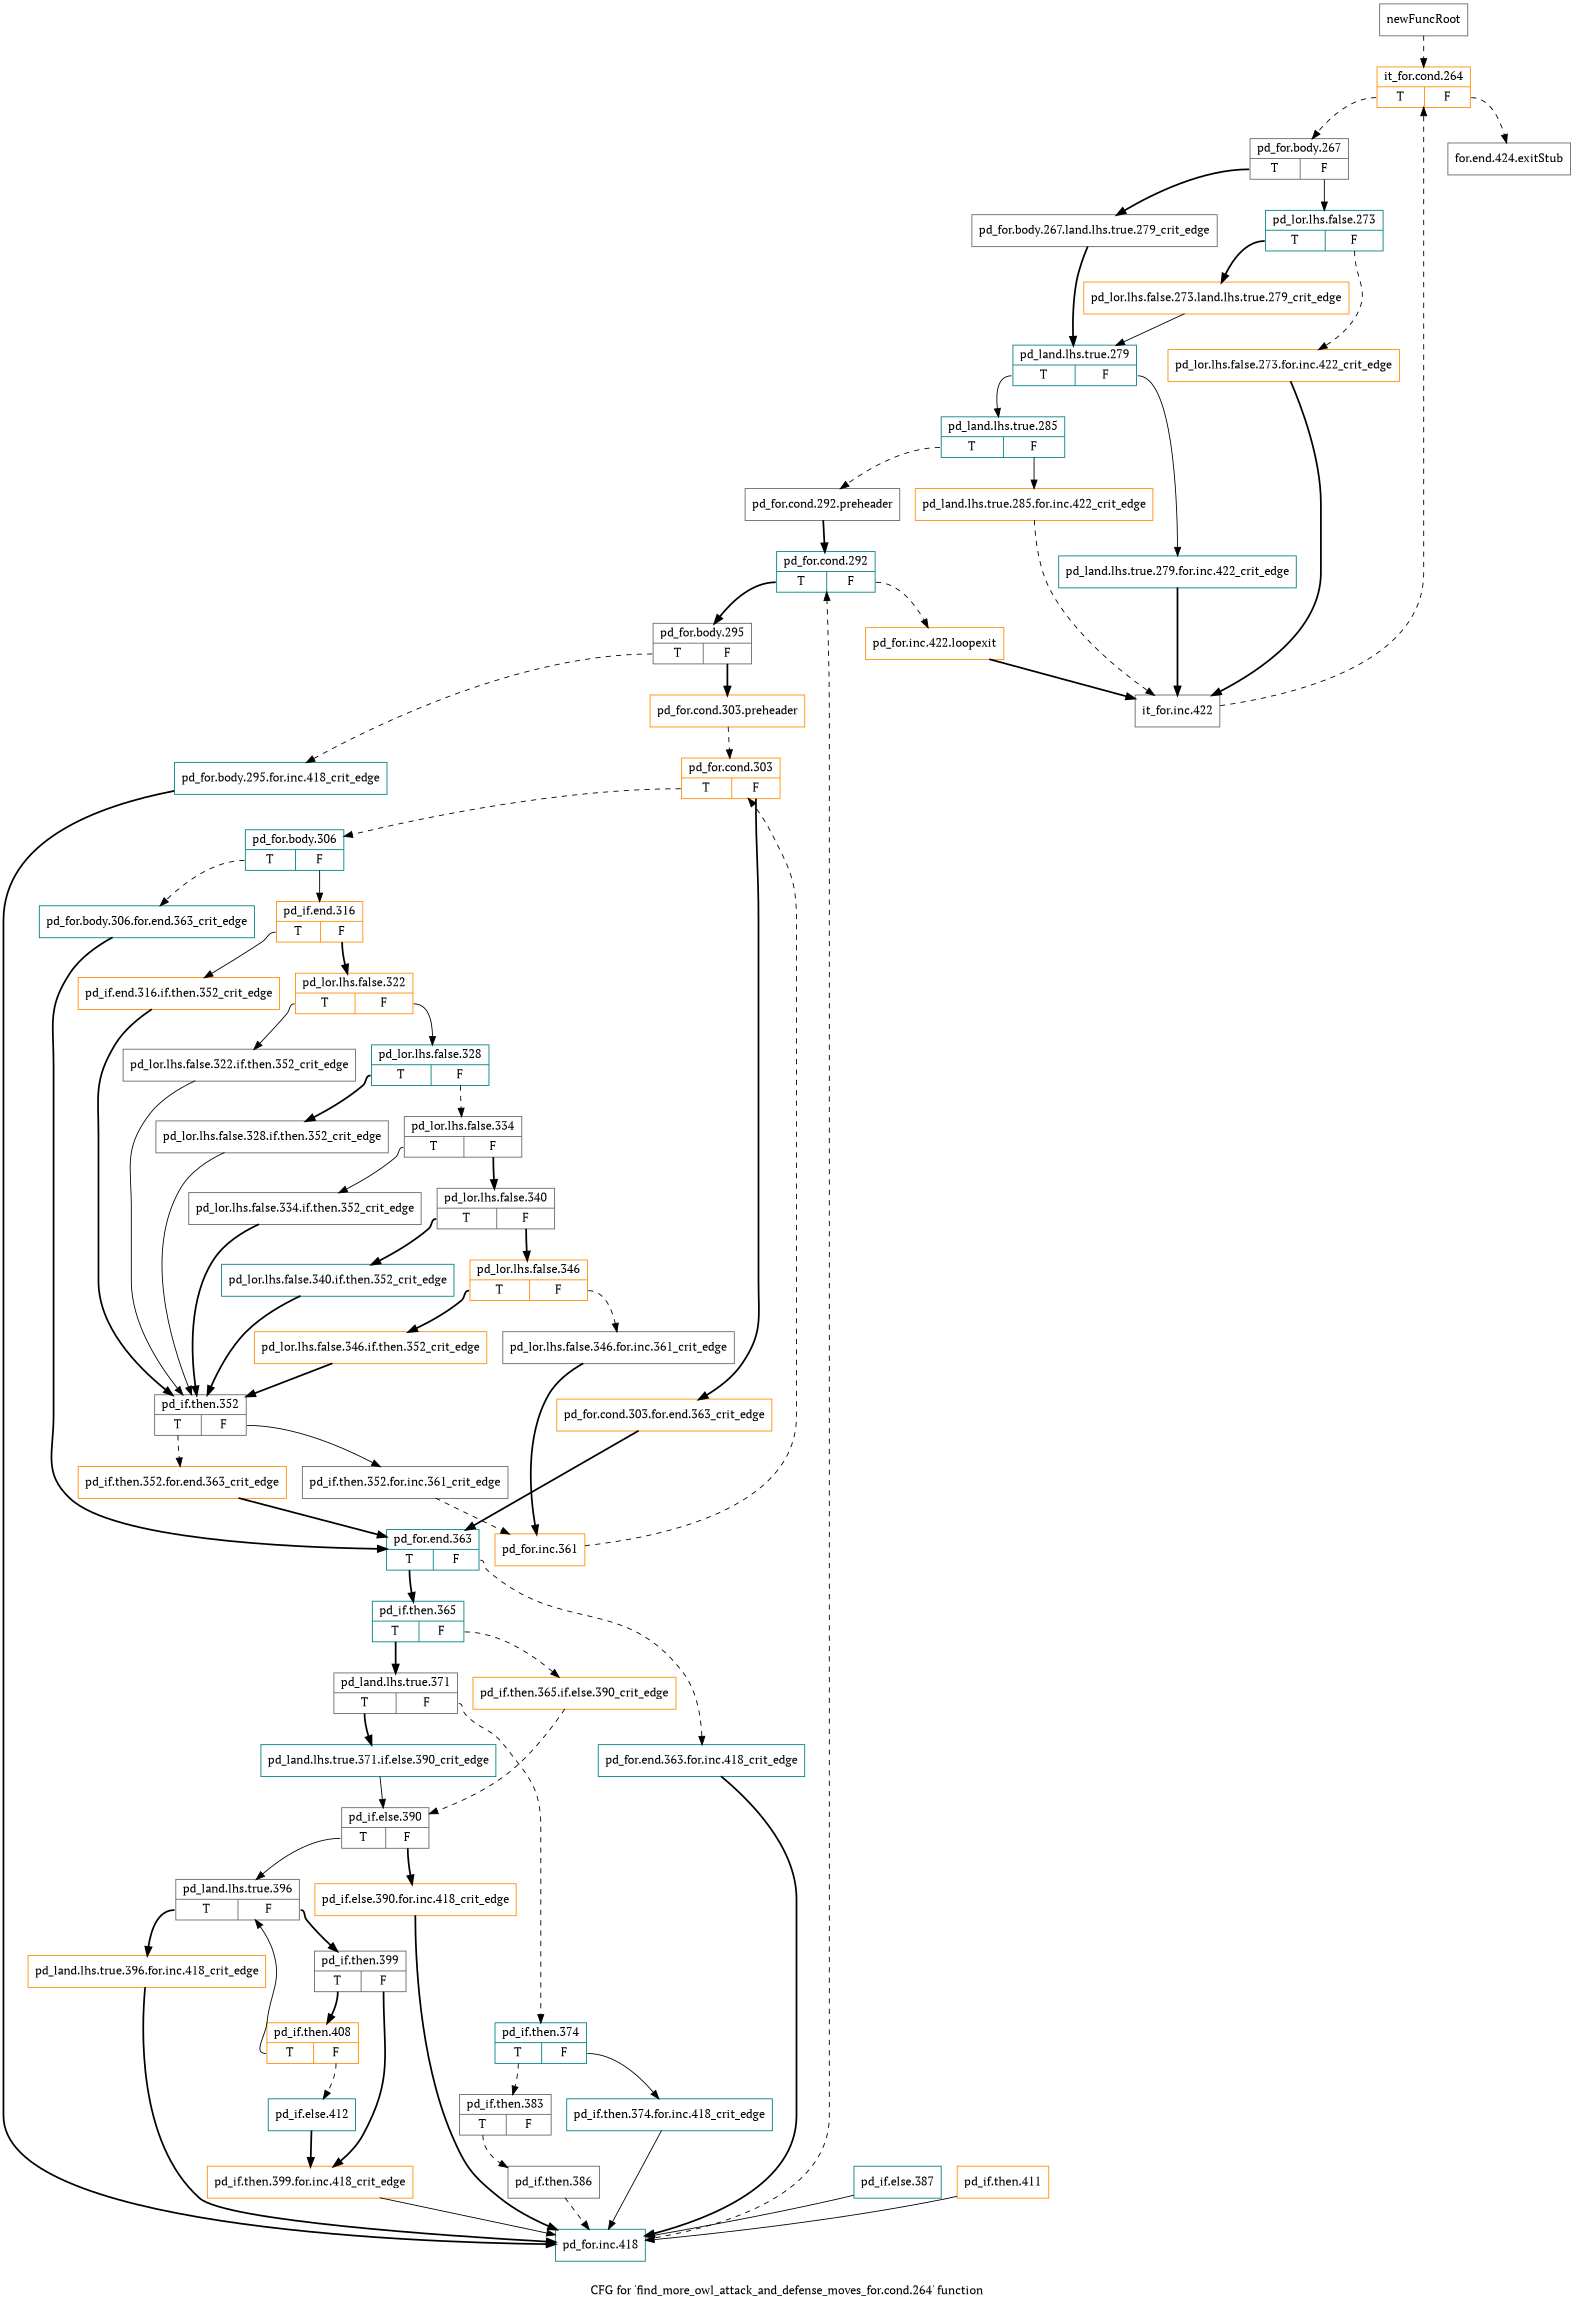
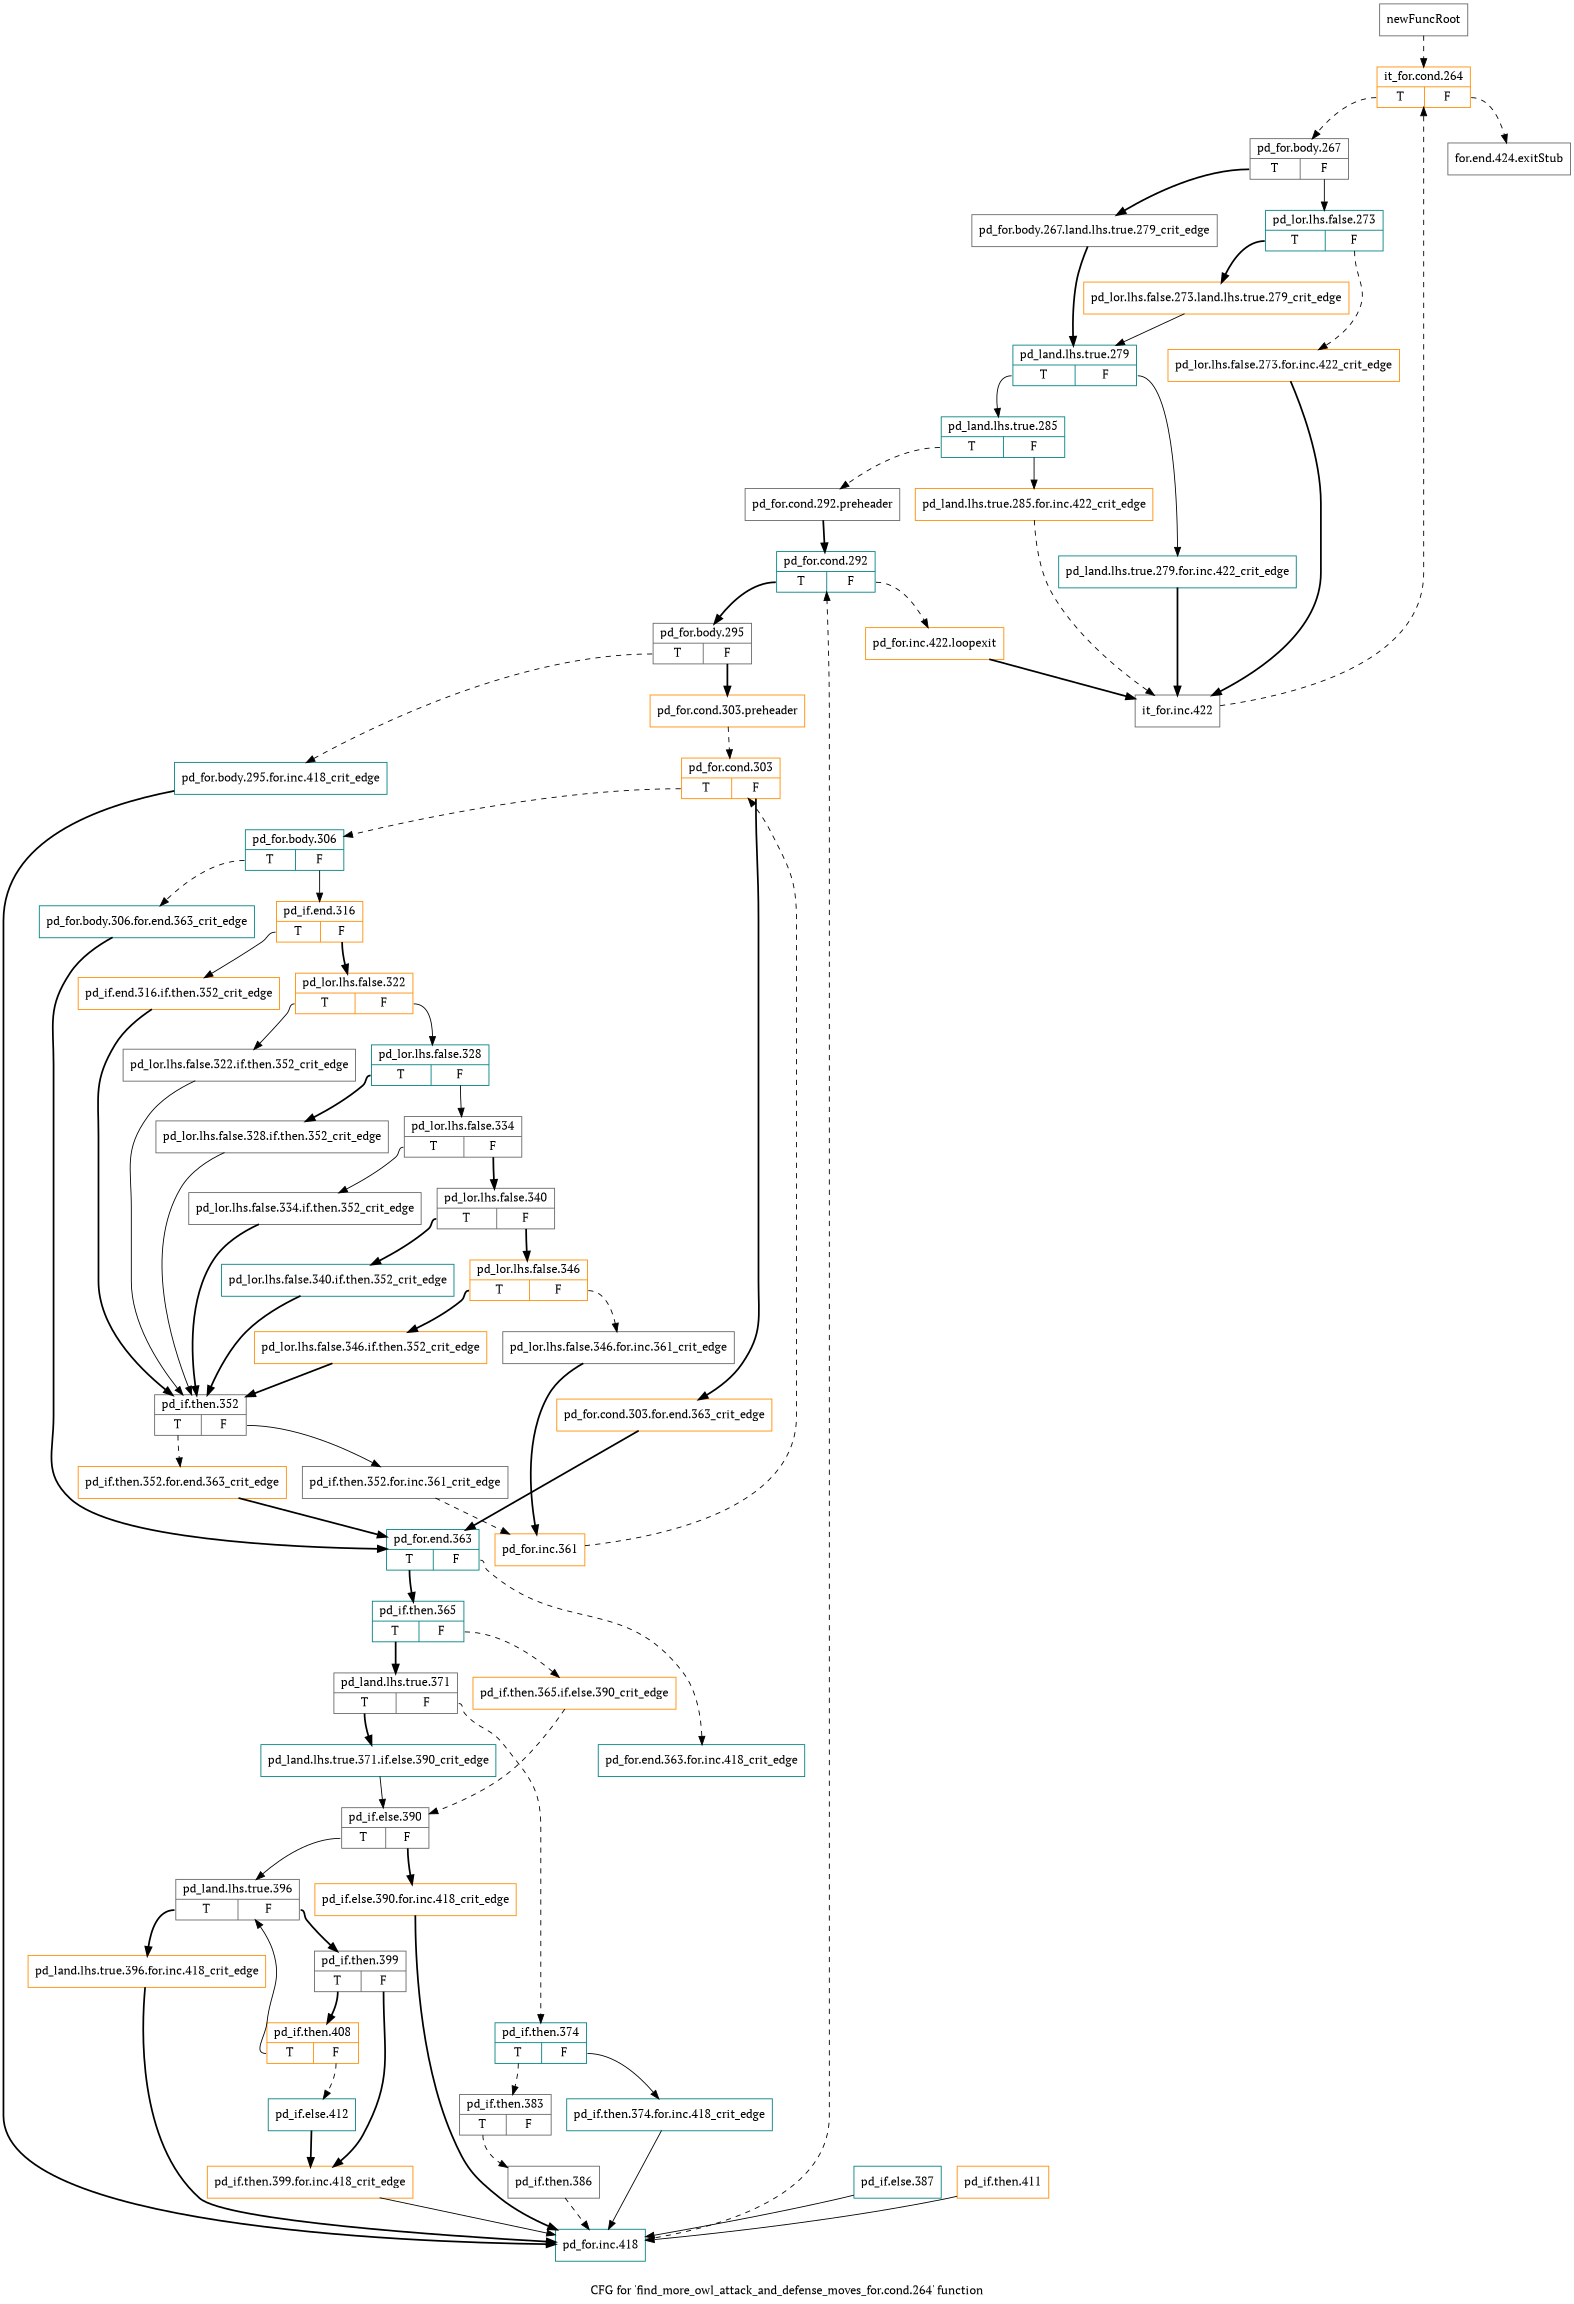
(461, 1097) -> (461, 1097)
(797, 2032) -> none
